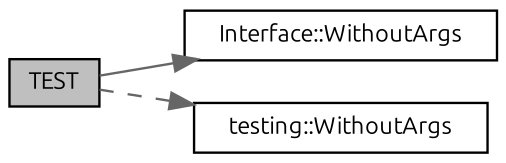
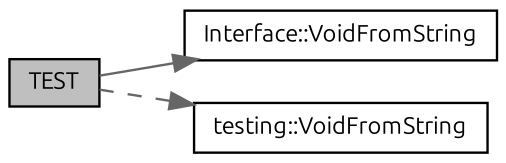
(341, 36) -> (341, 36)
(341, 128) -> (341, 128)
